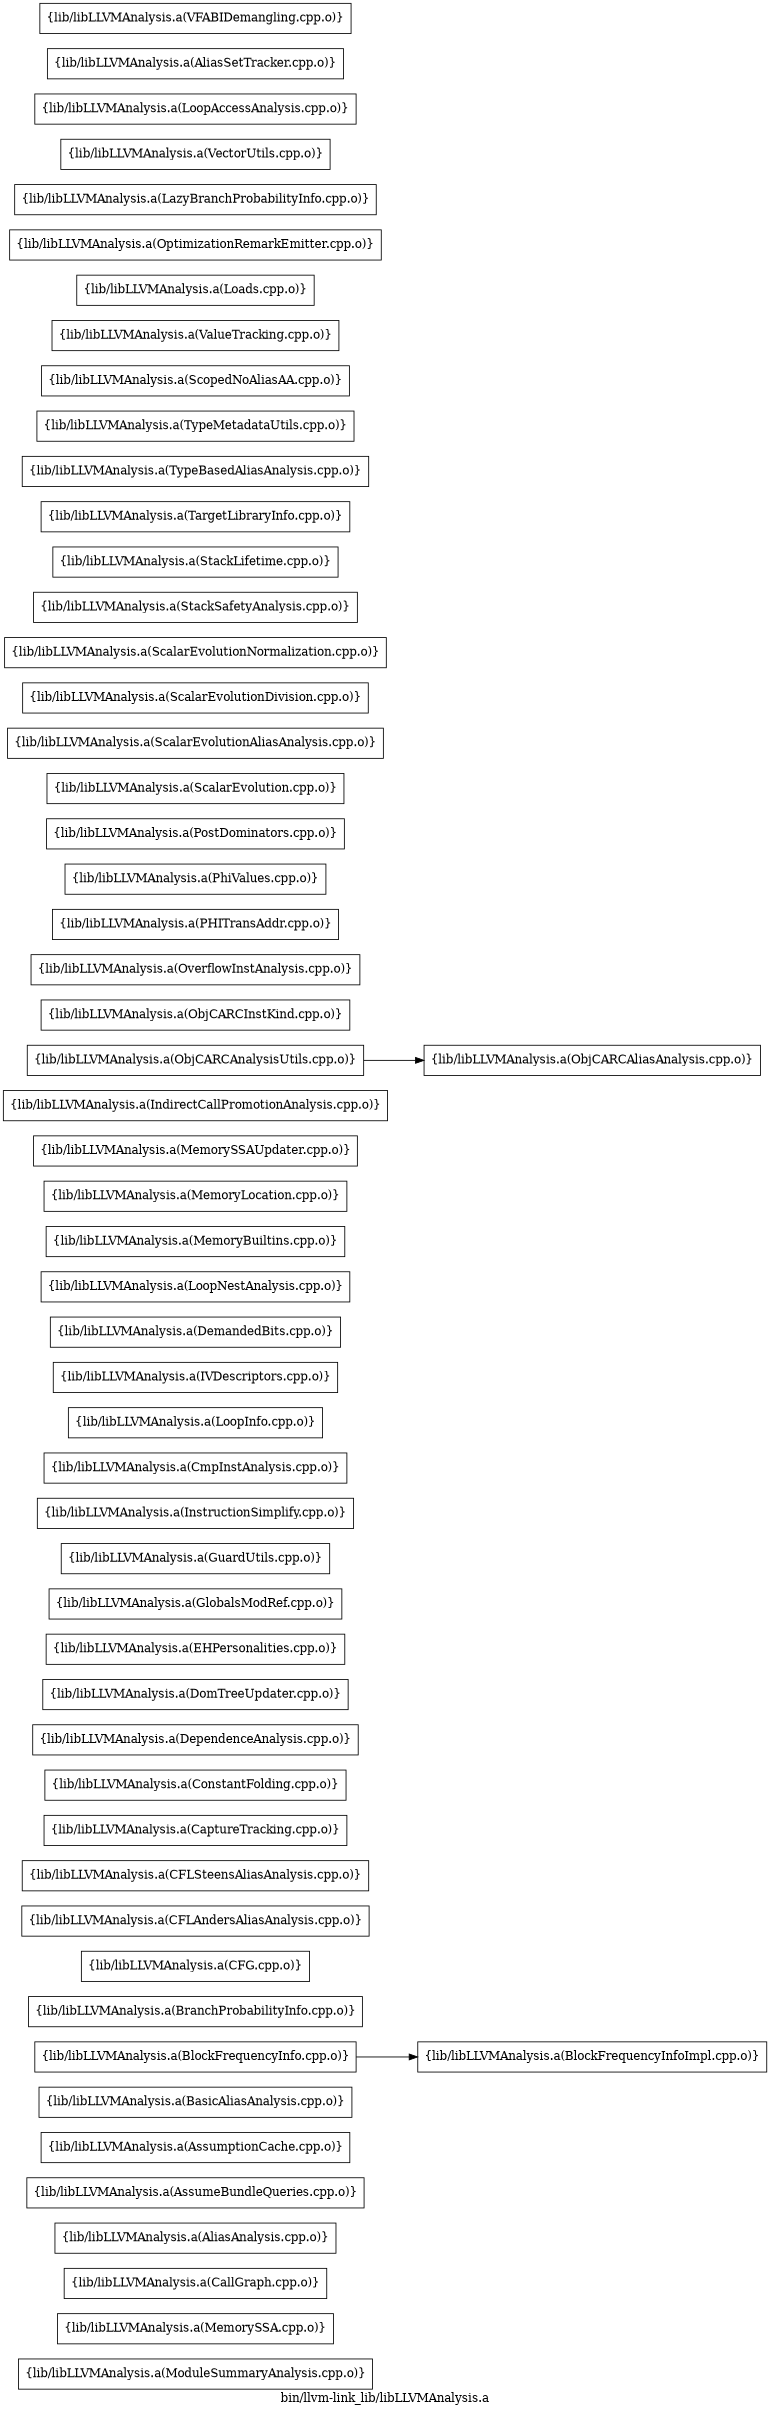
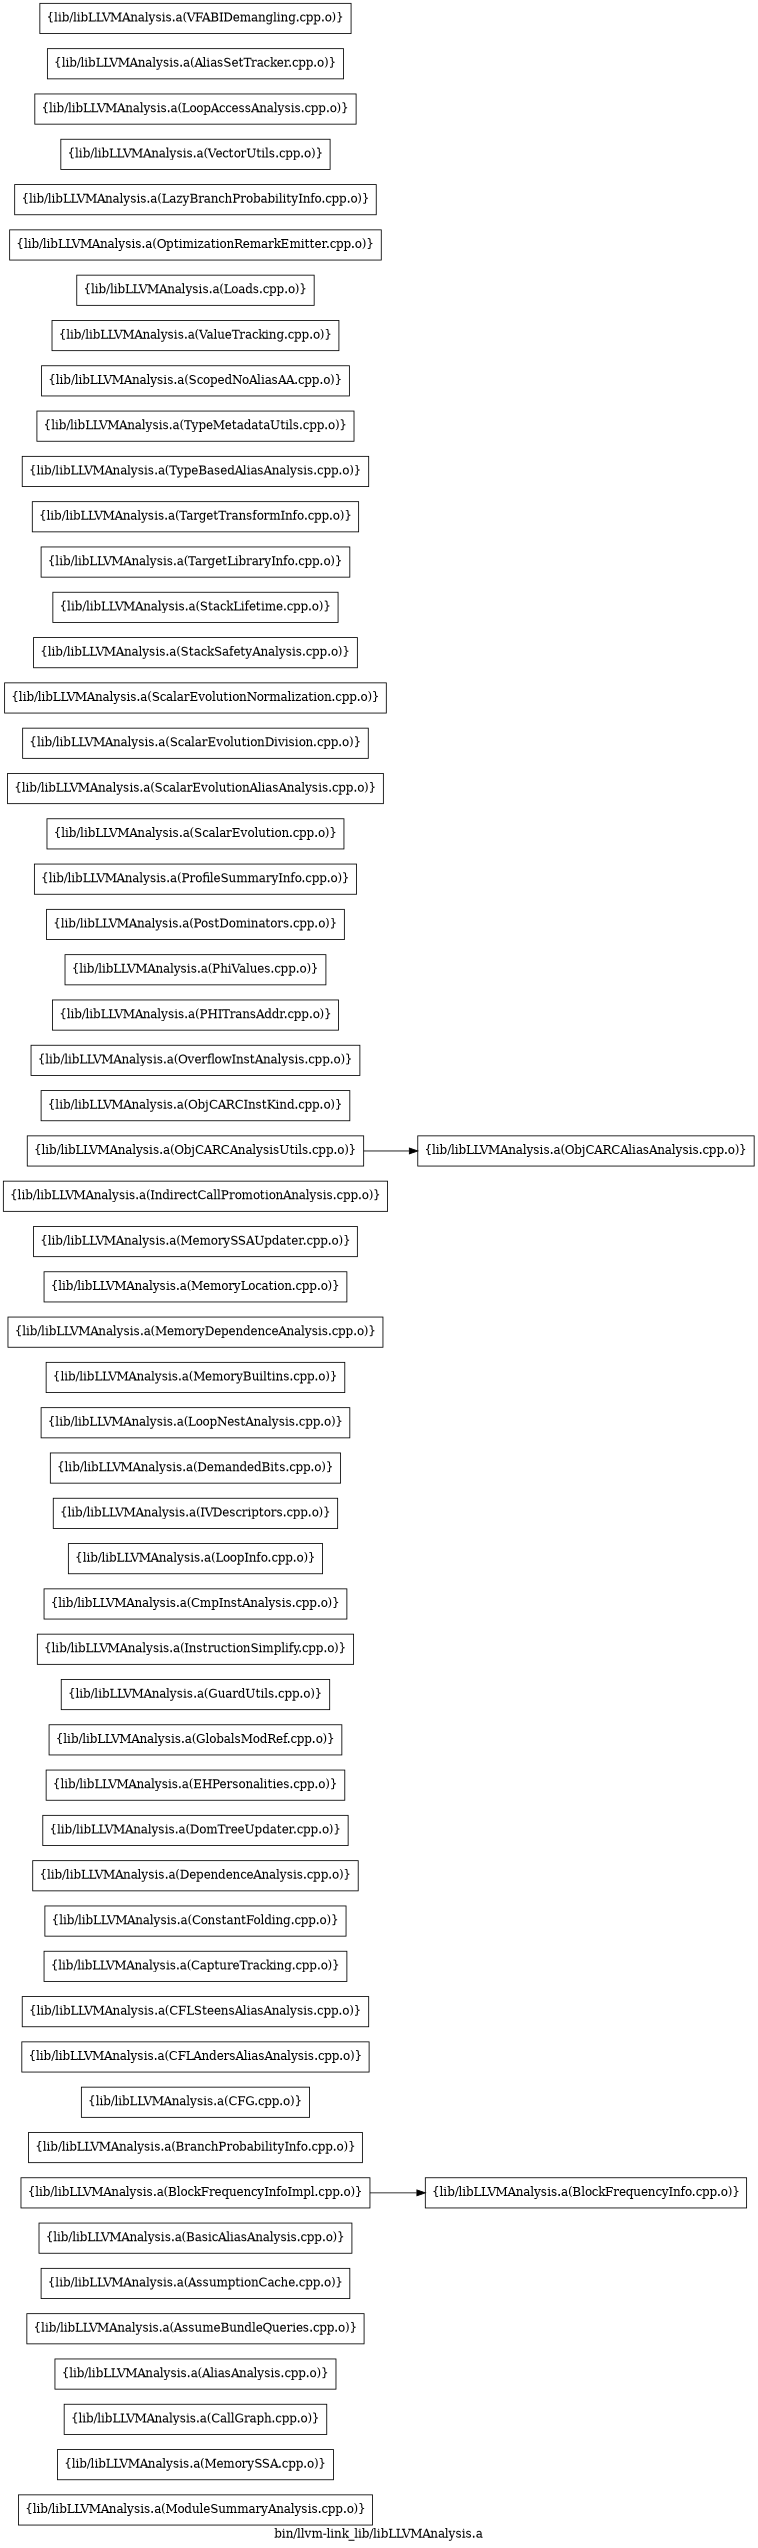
none -> (195, 517)
none -> (195, 879)
none -> (195, 1332)
(383, 2057) -> (393, 2193)
